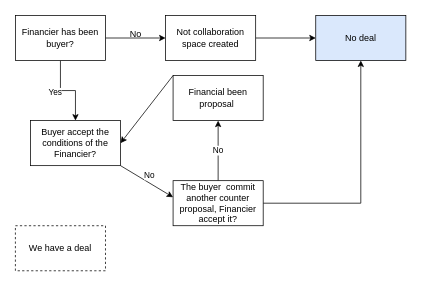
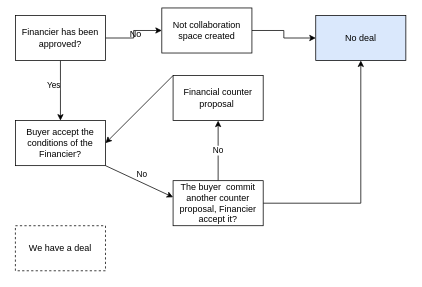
(60, 38) -> (60, 38)
(210, 38) -> (207, 30)
(218, 98) -> (218, 98)
(75, 143) -> (60, 143)
